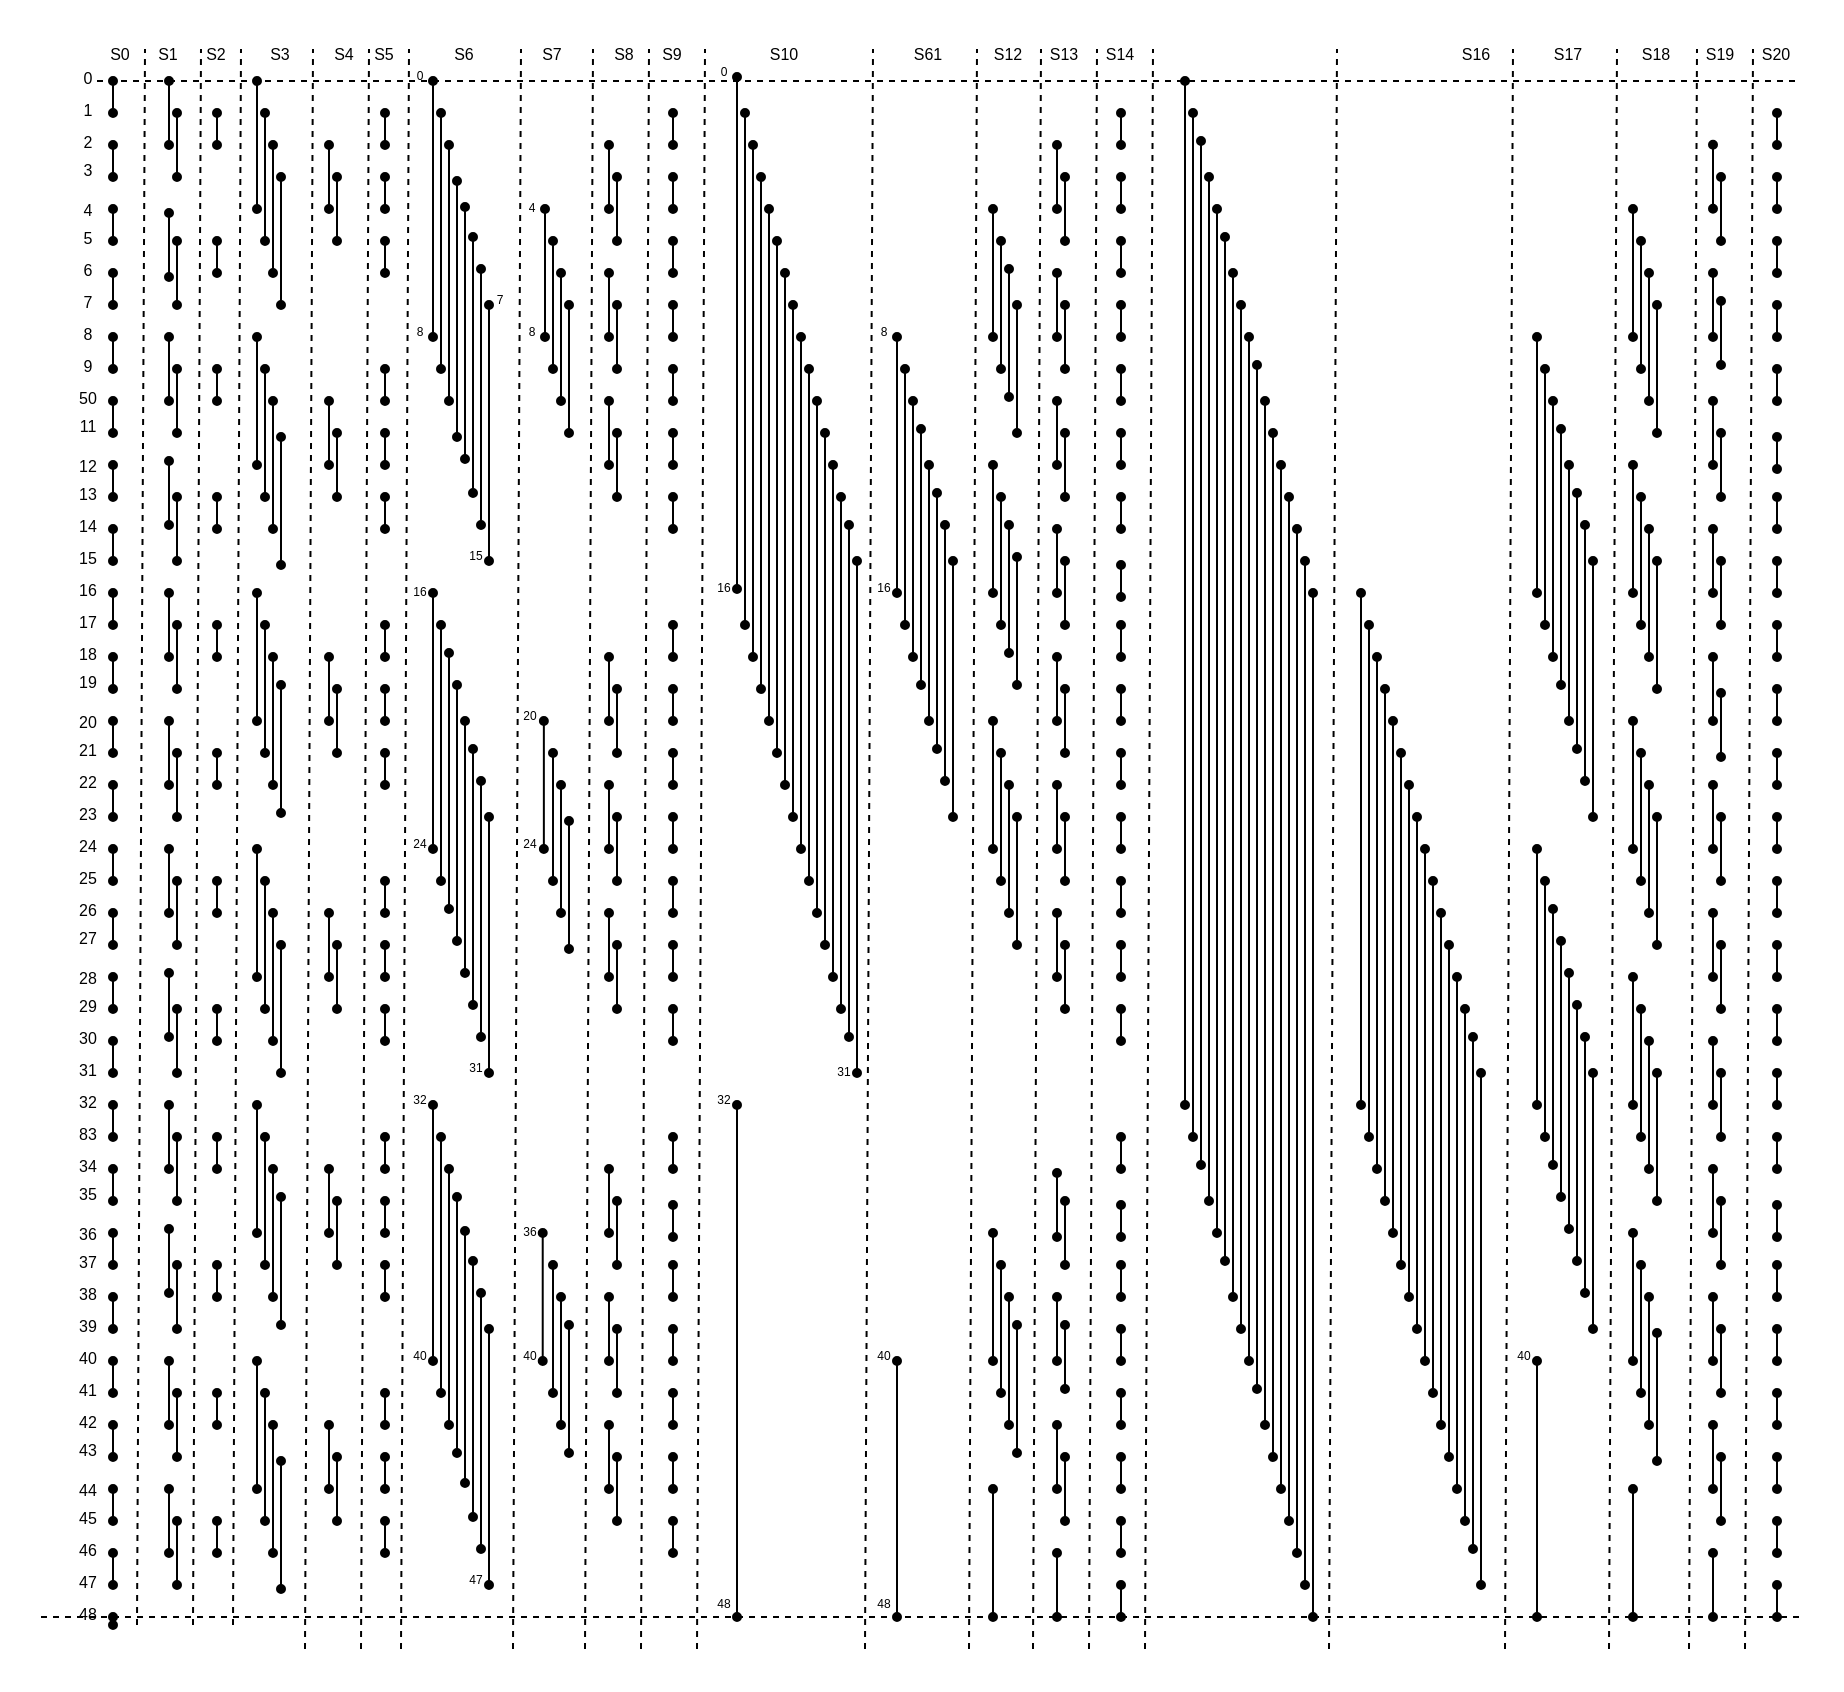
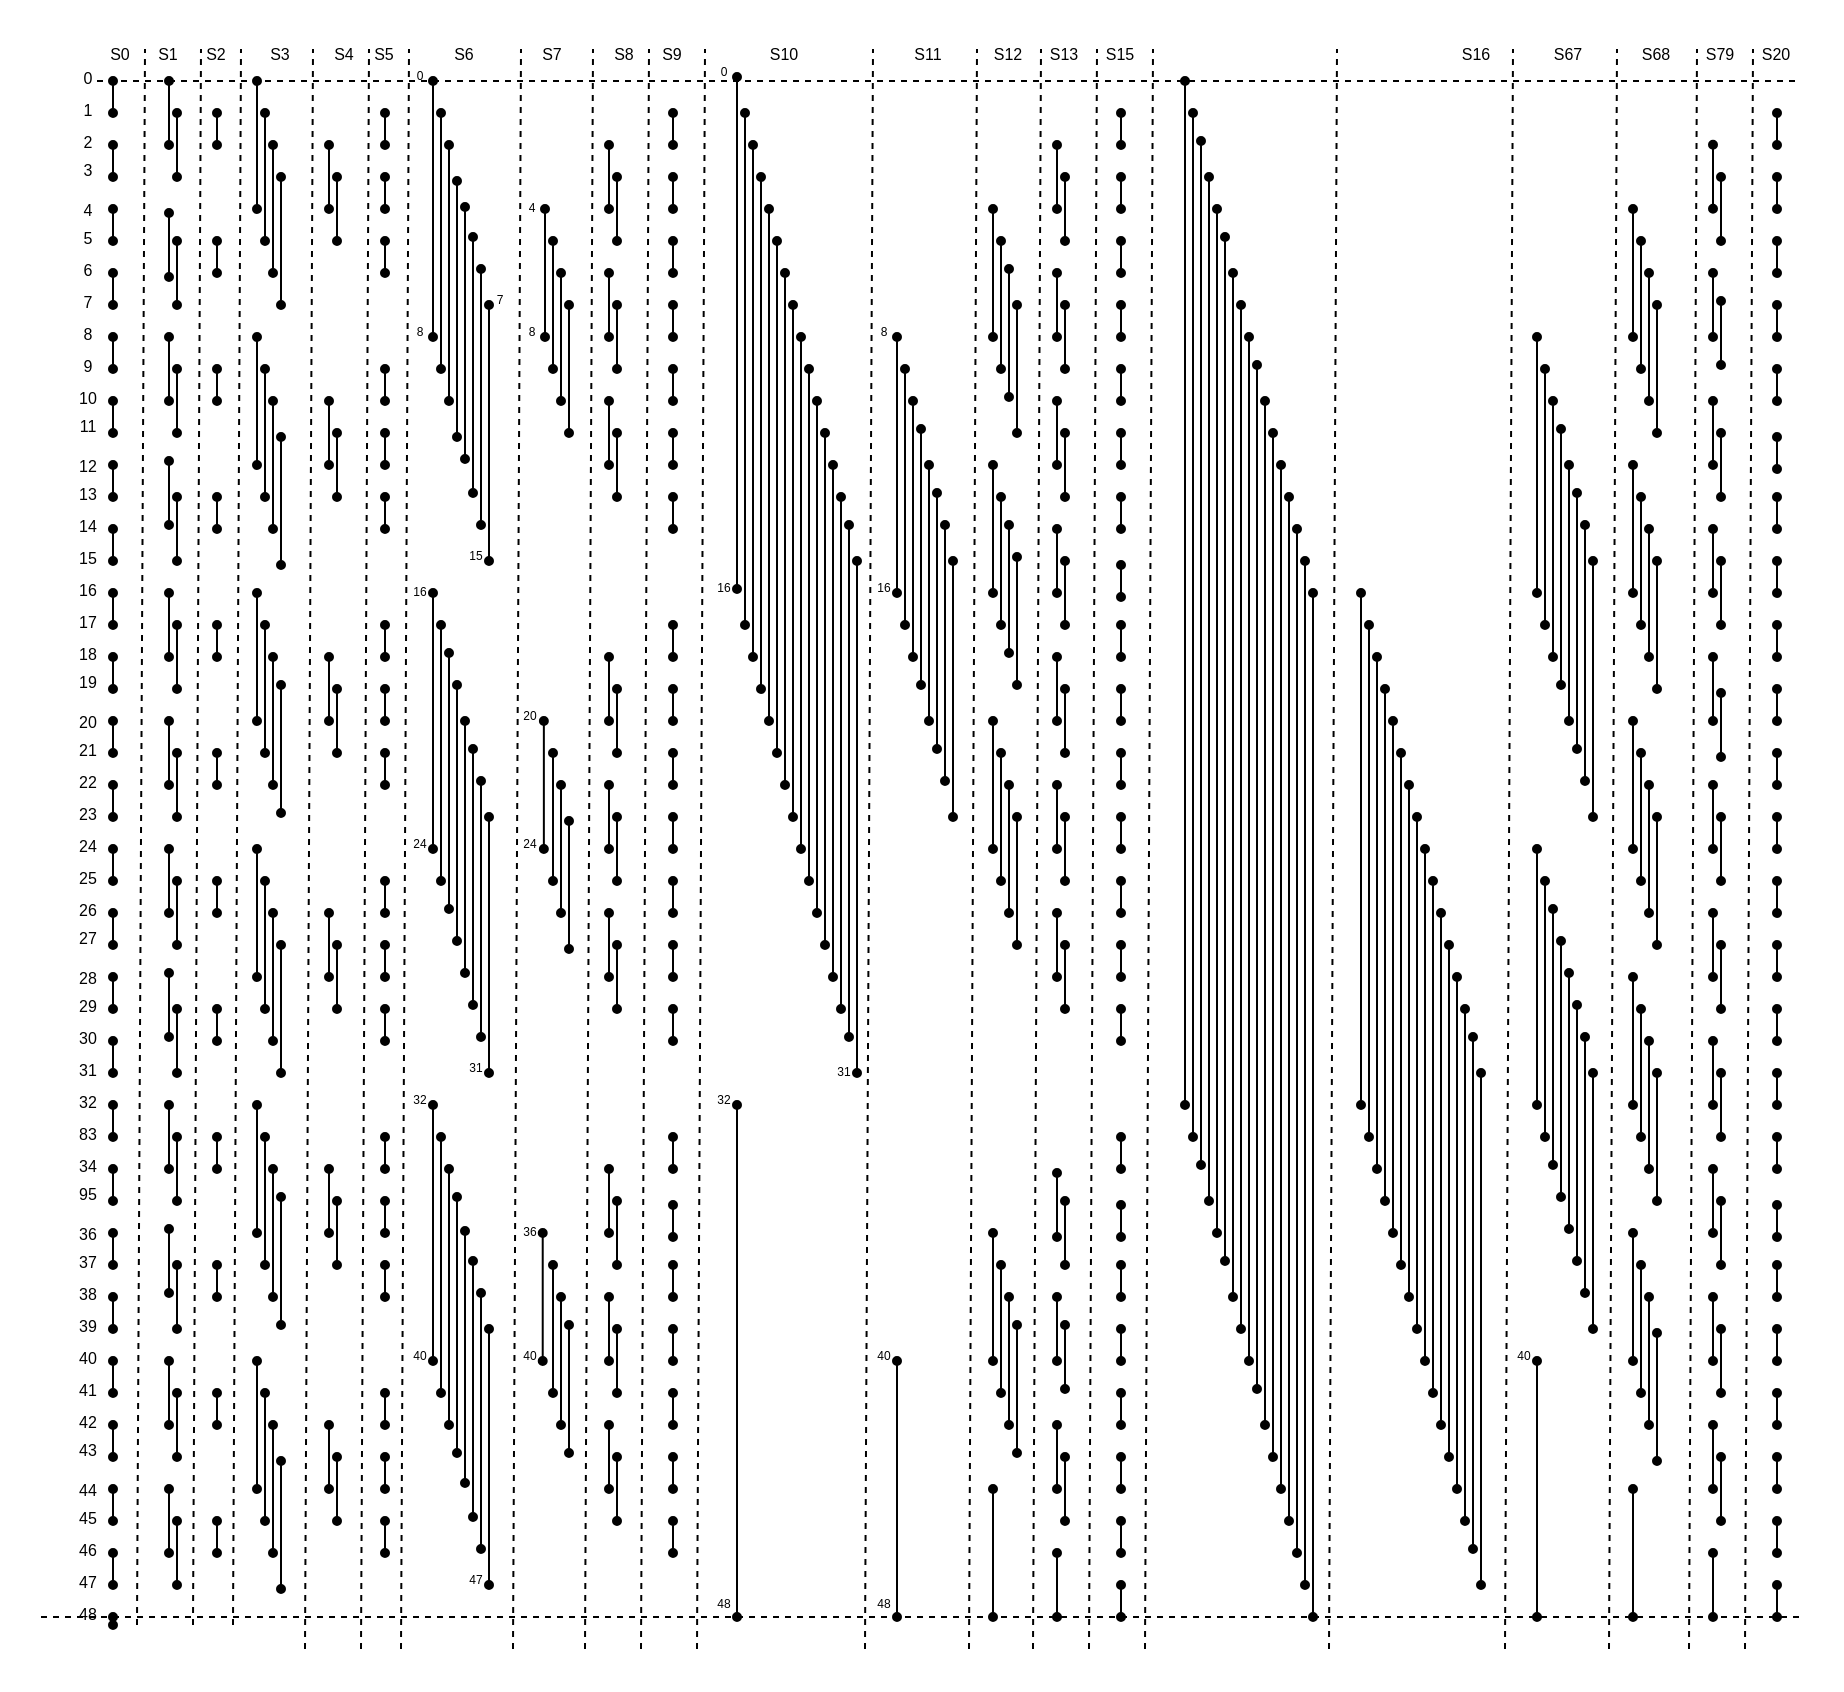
(929, 53) -> (929, 53)
(1121, 53) -> (1121, 53)
(1569, 53) -> (1569, 53)
(1657, 53) -> (1657, 53)
(1721, 53) -> (1721, 53)
(89, 397) -> (89, 397)
(89, 1193) -> (89, 1193)
